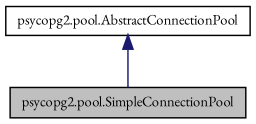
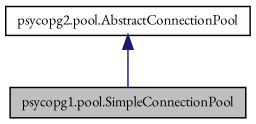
(128, 103) -> (128, 103)
